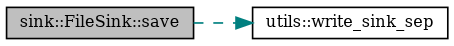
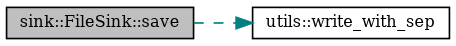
(350, 23) -> (351, 23)
